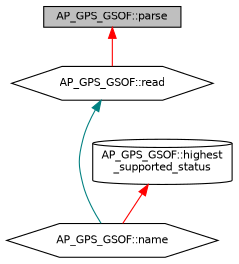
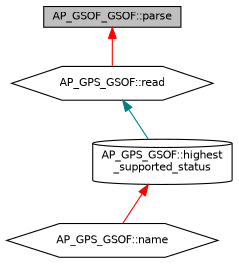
(112, 17) -> (112, 17)
(80, 167) -> (139, 124)
